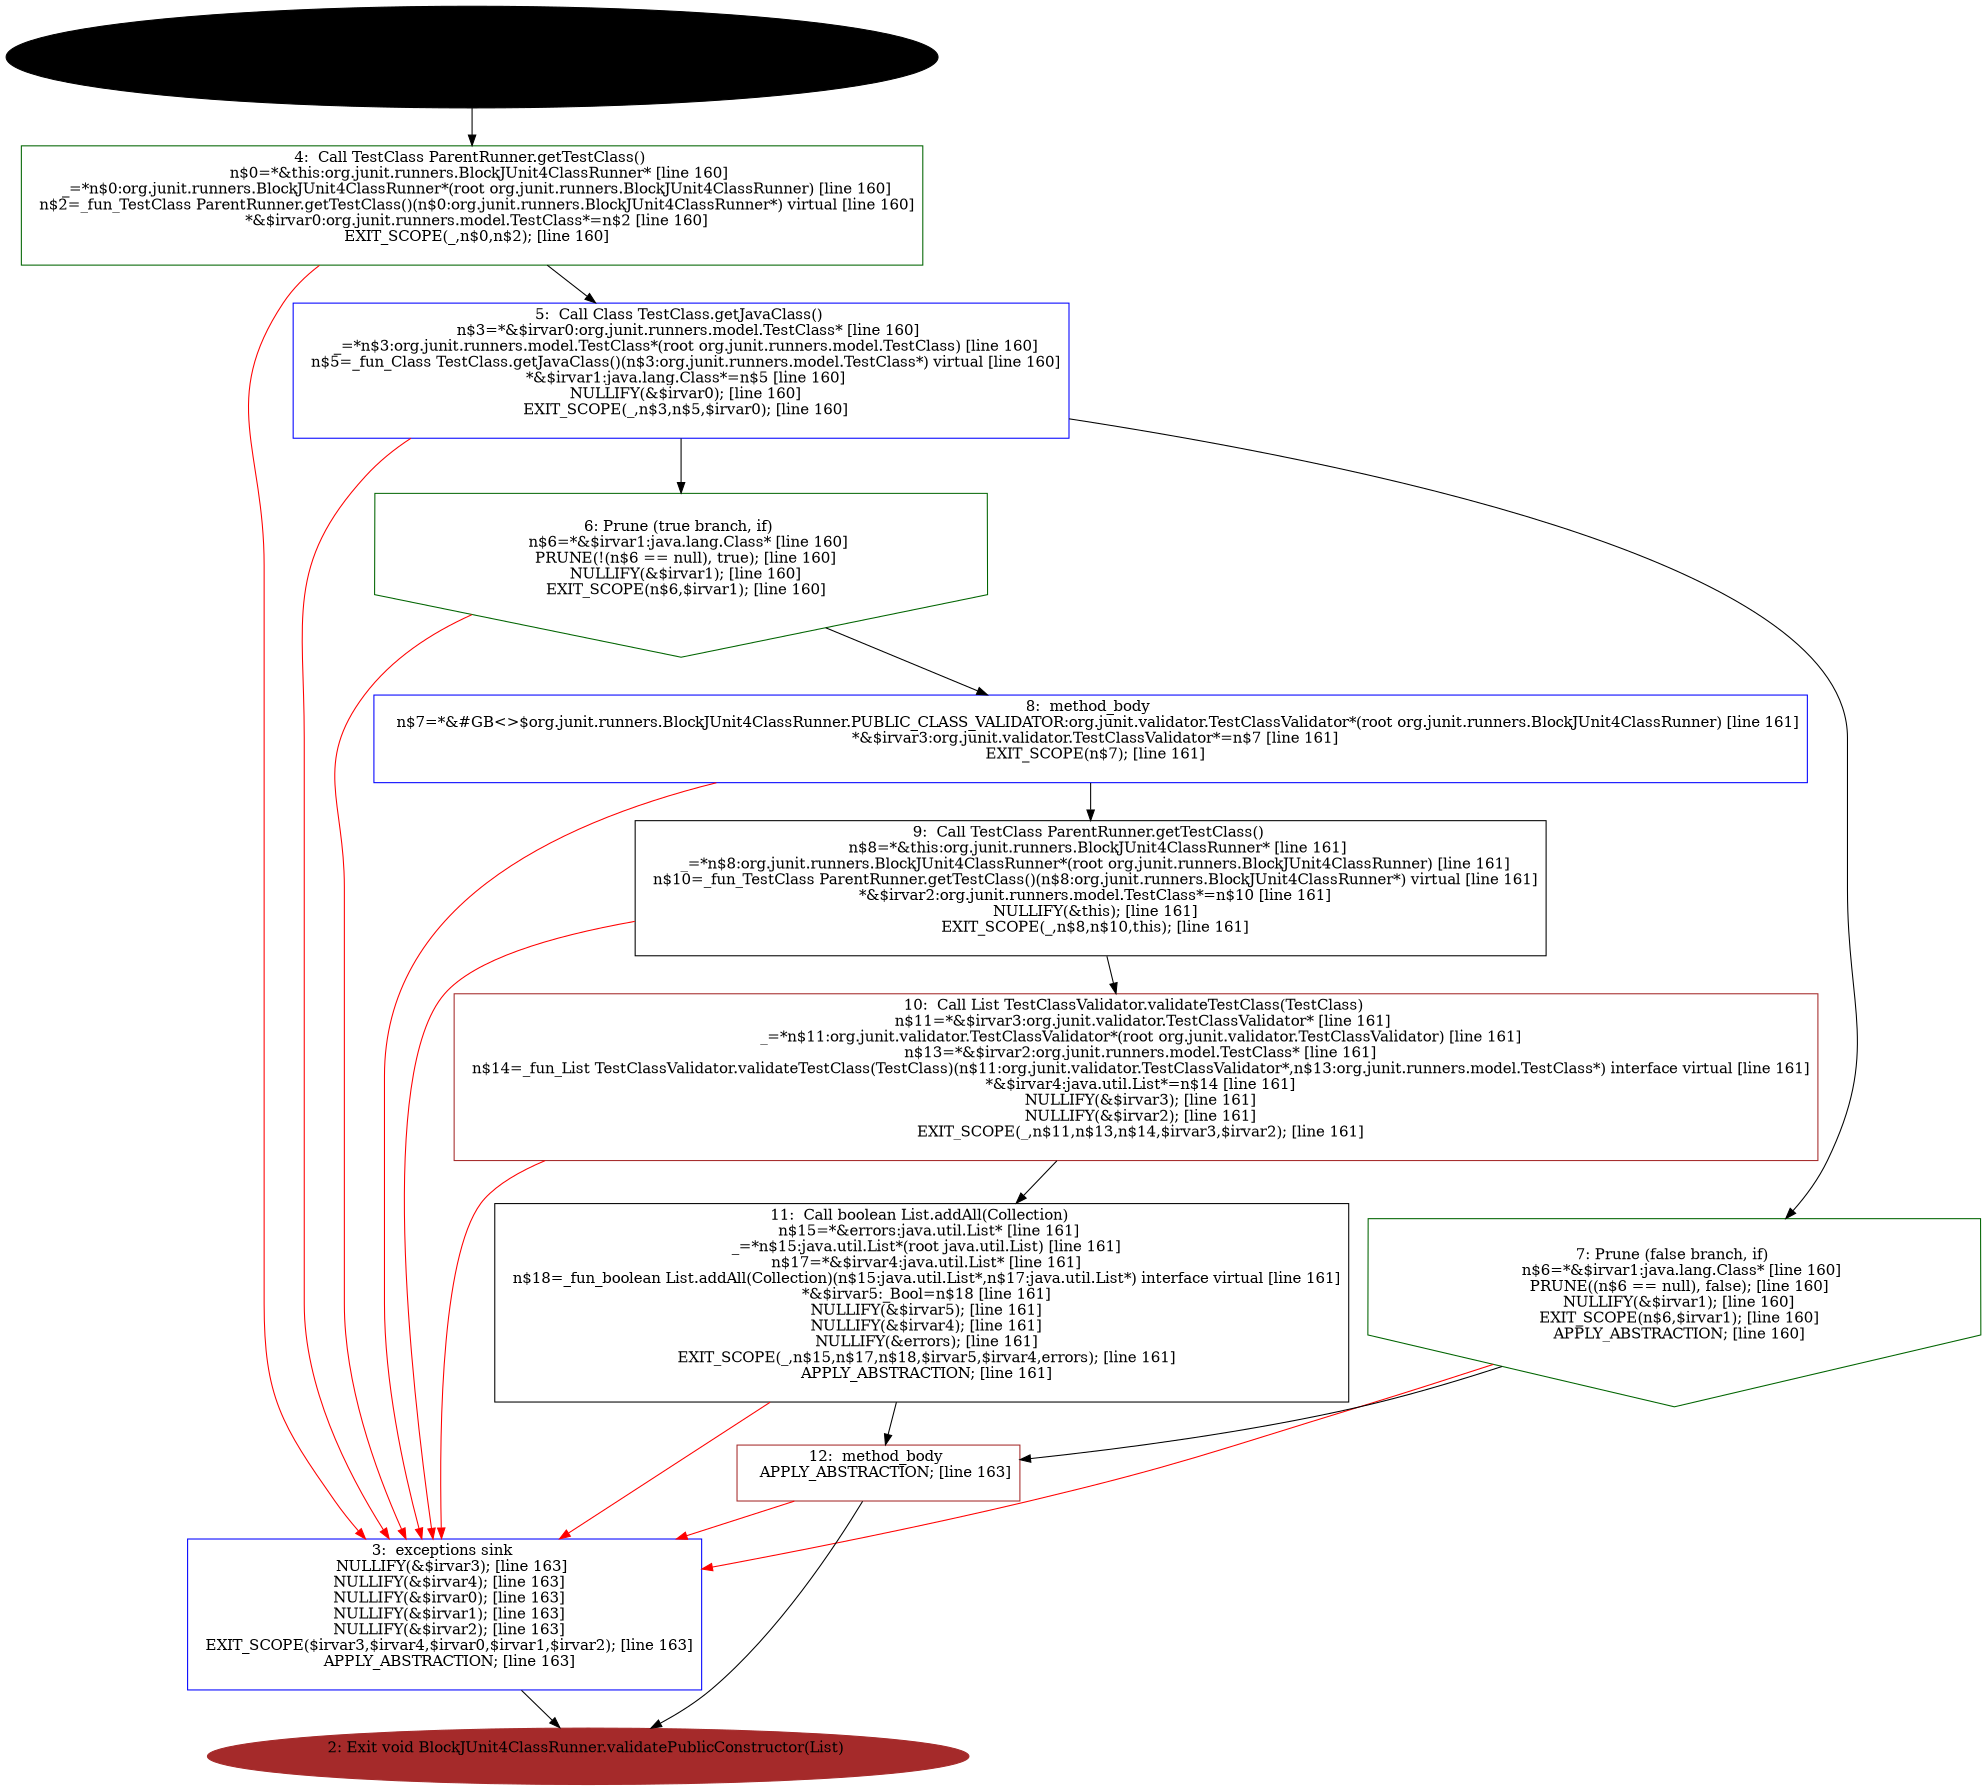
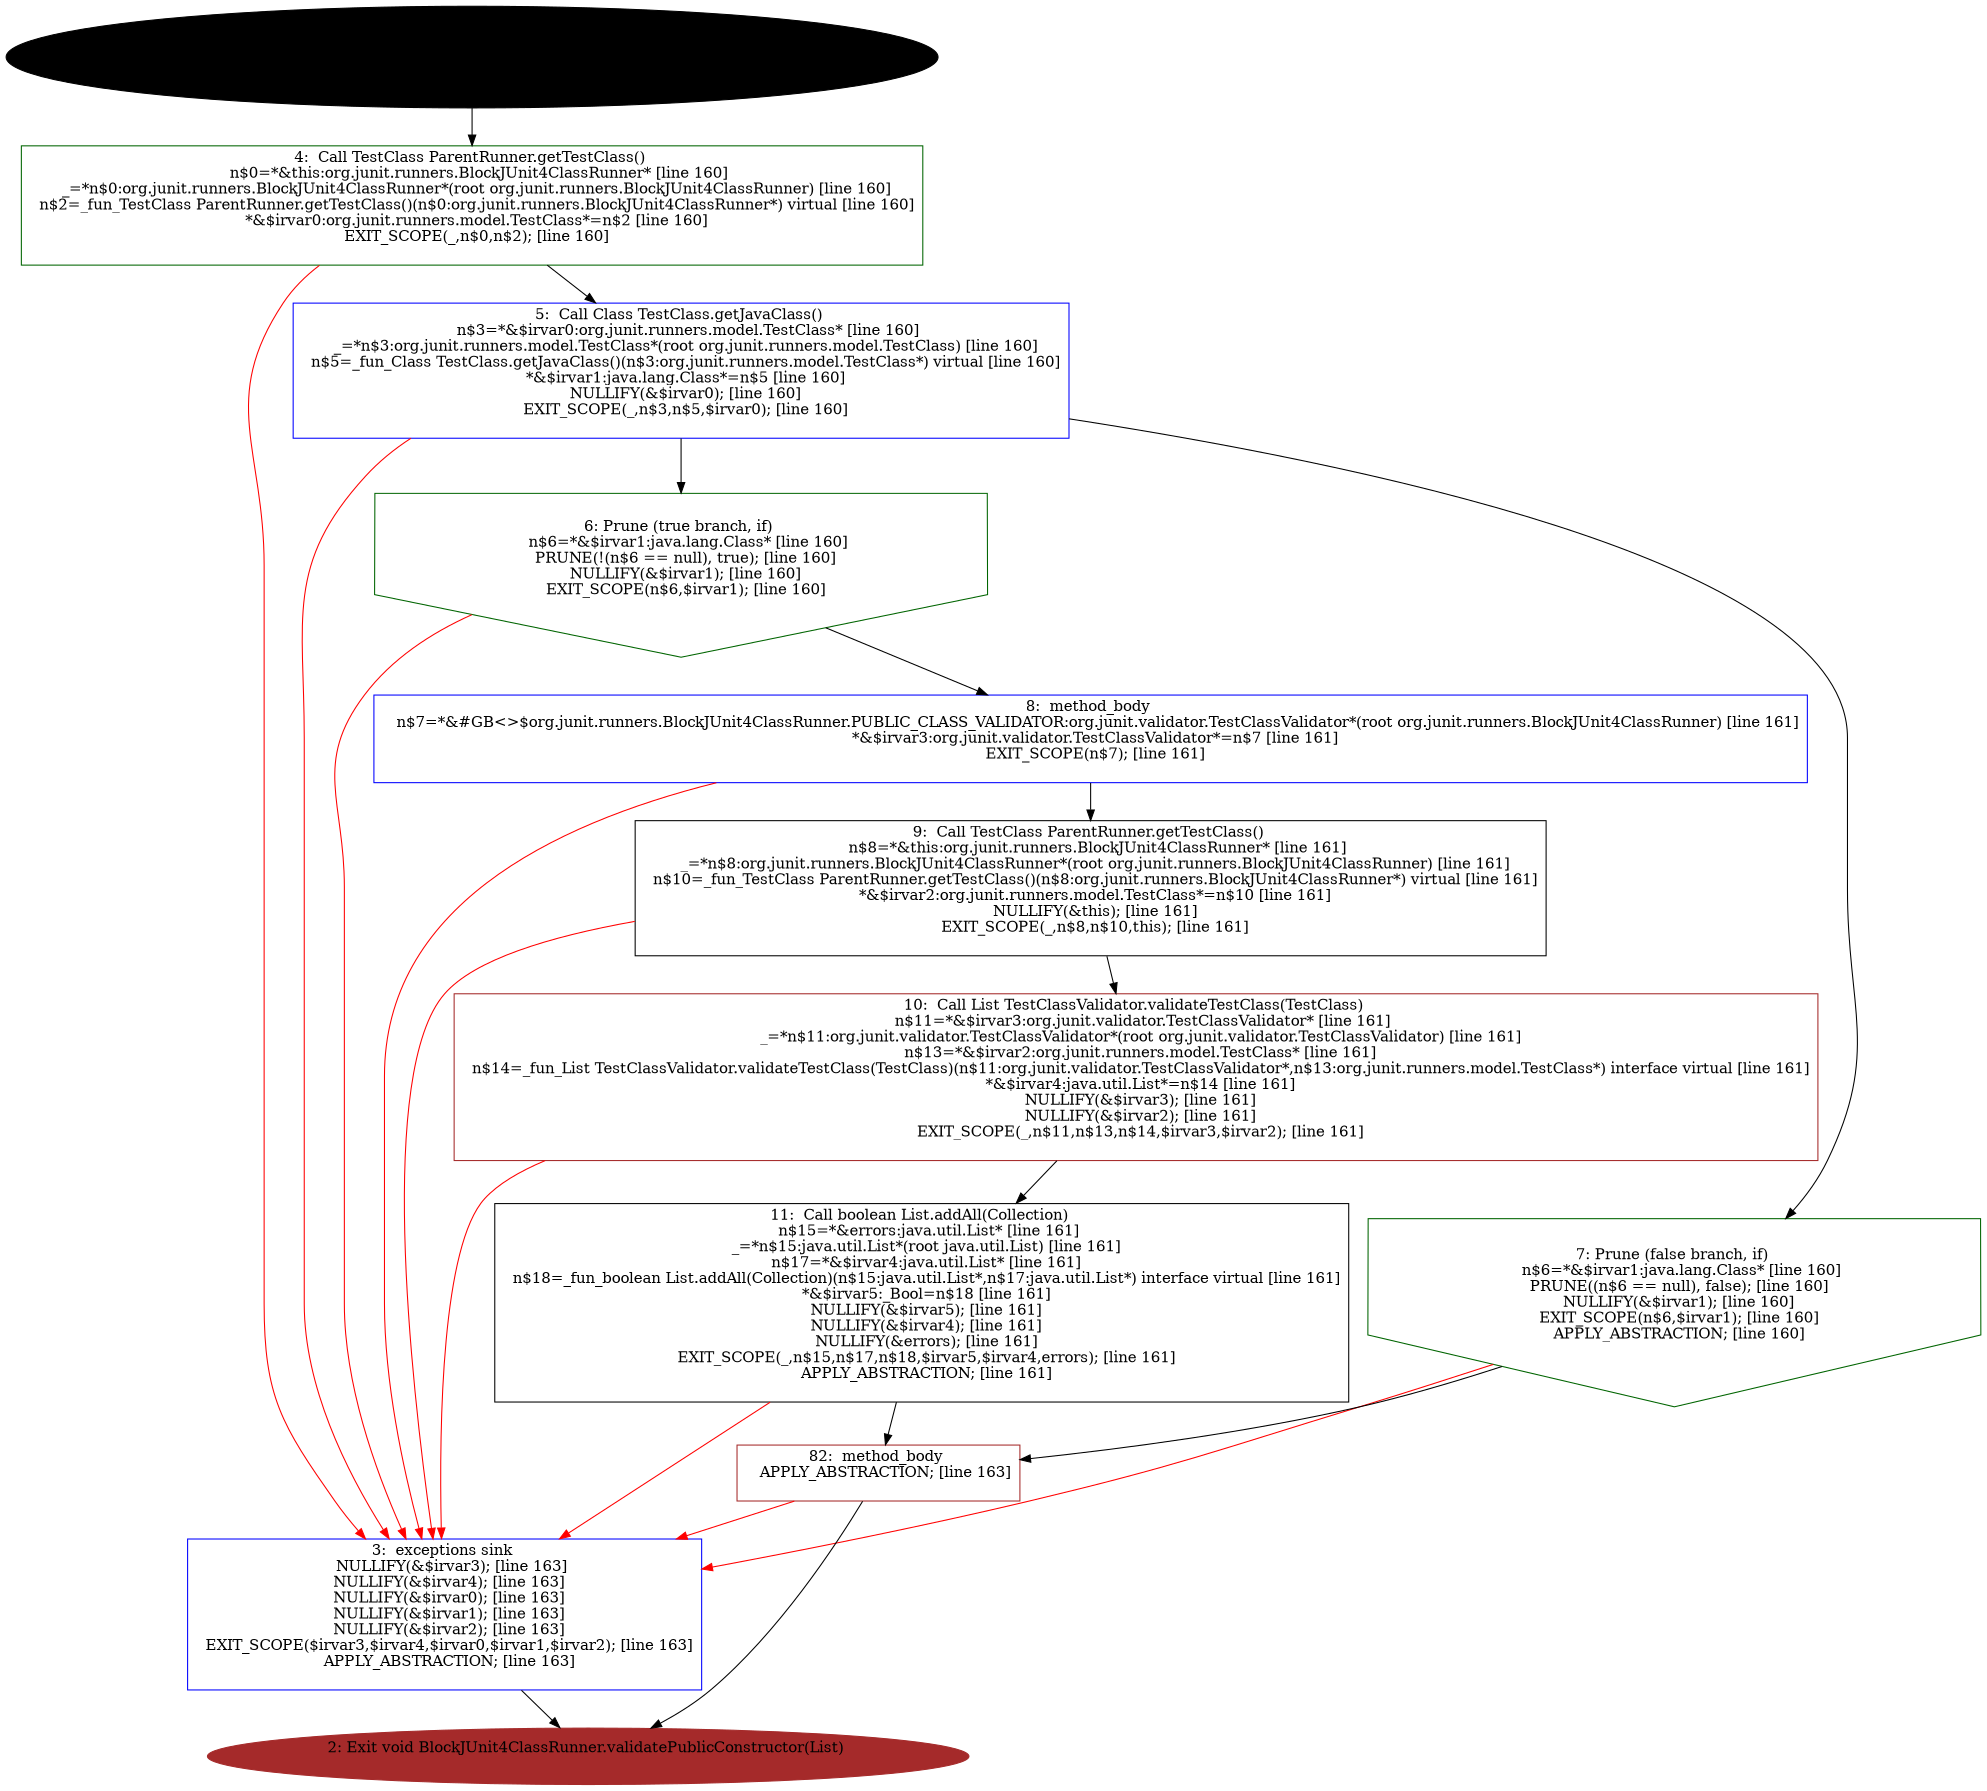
(878, 1473) -> (878, 1473)
